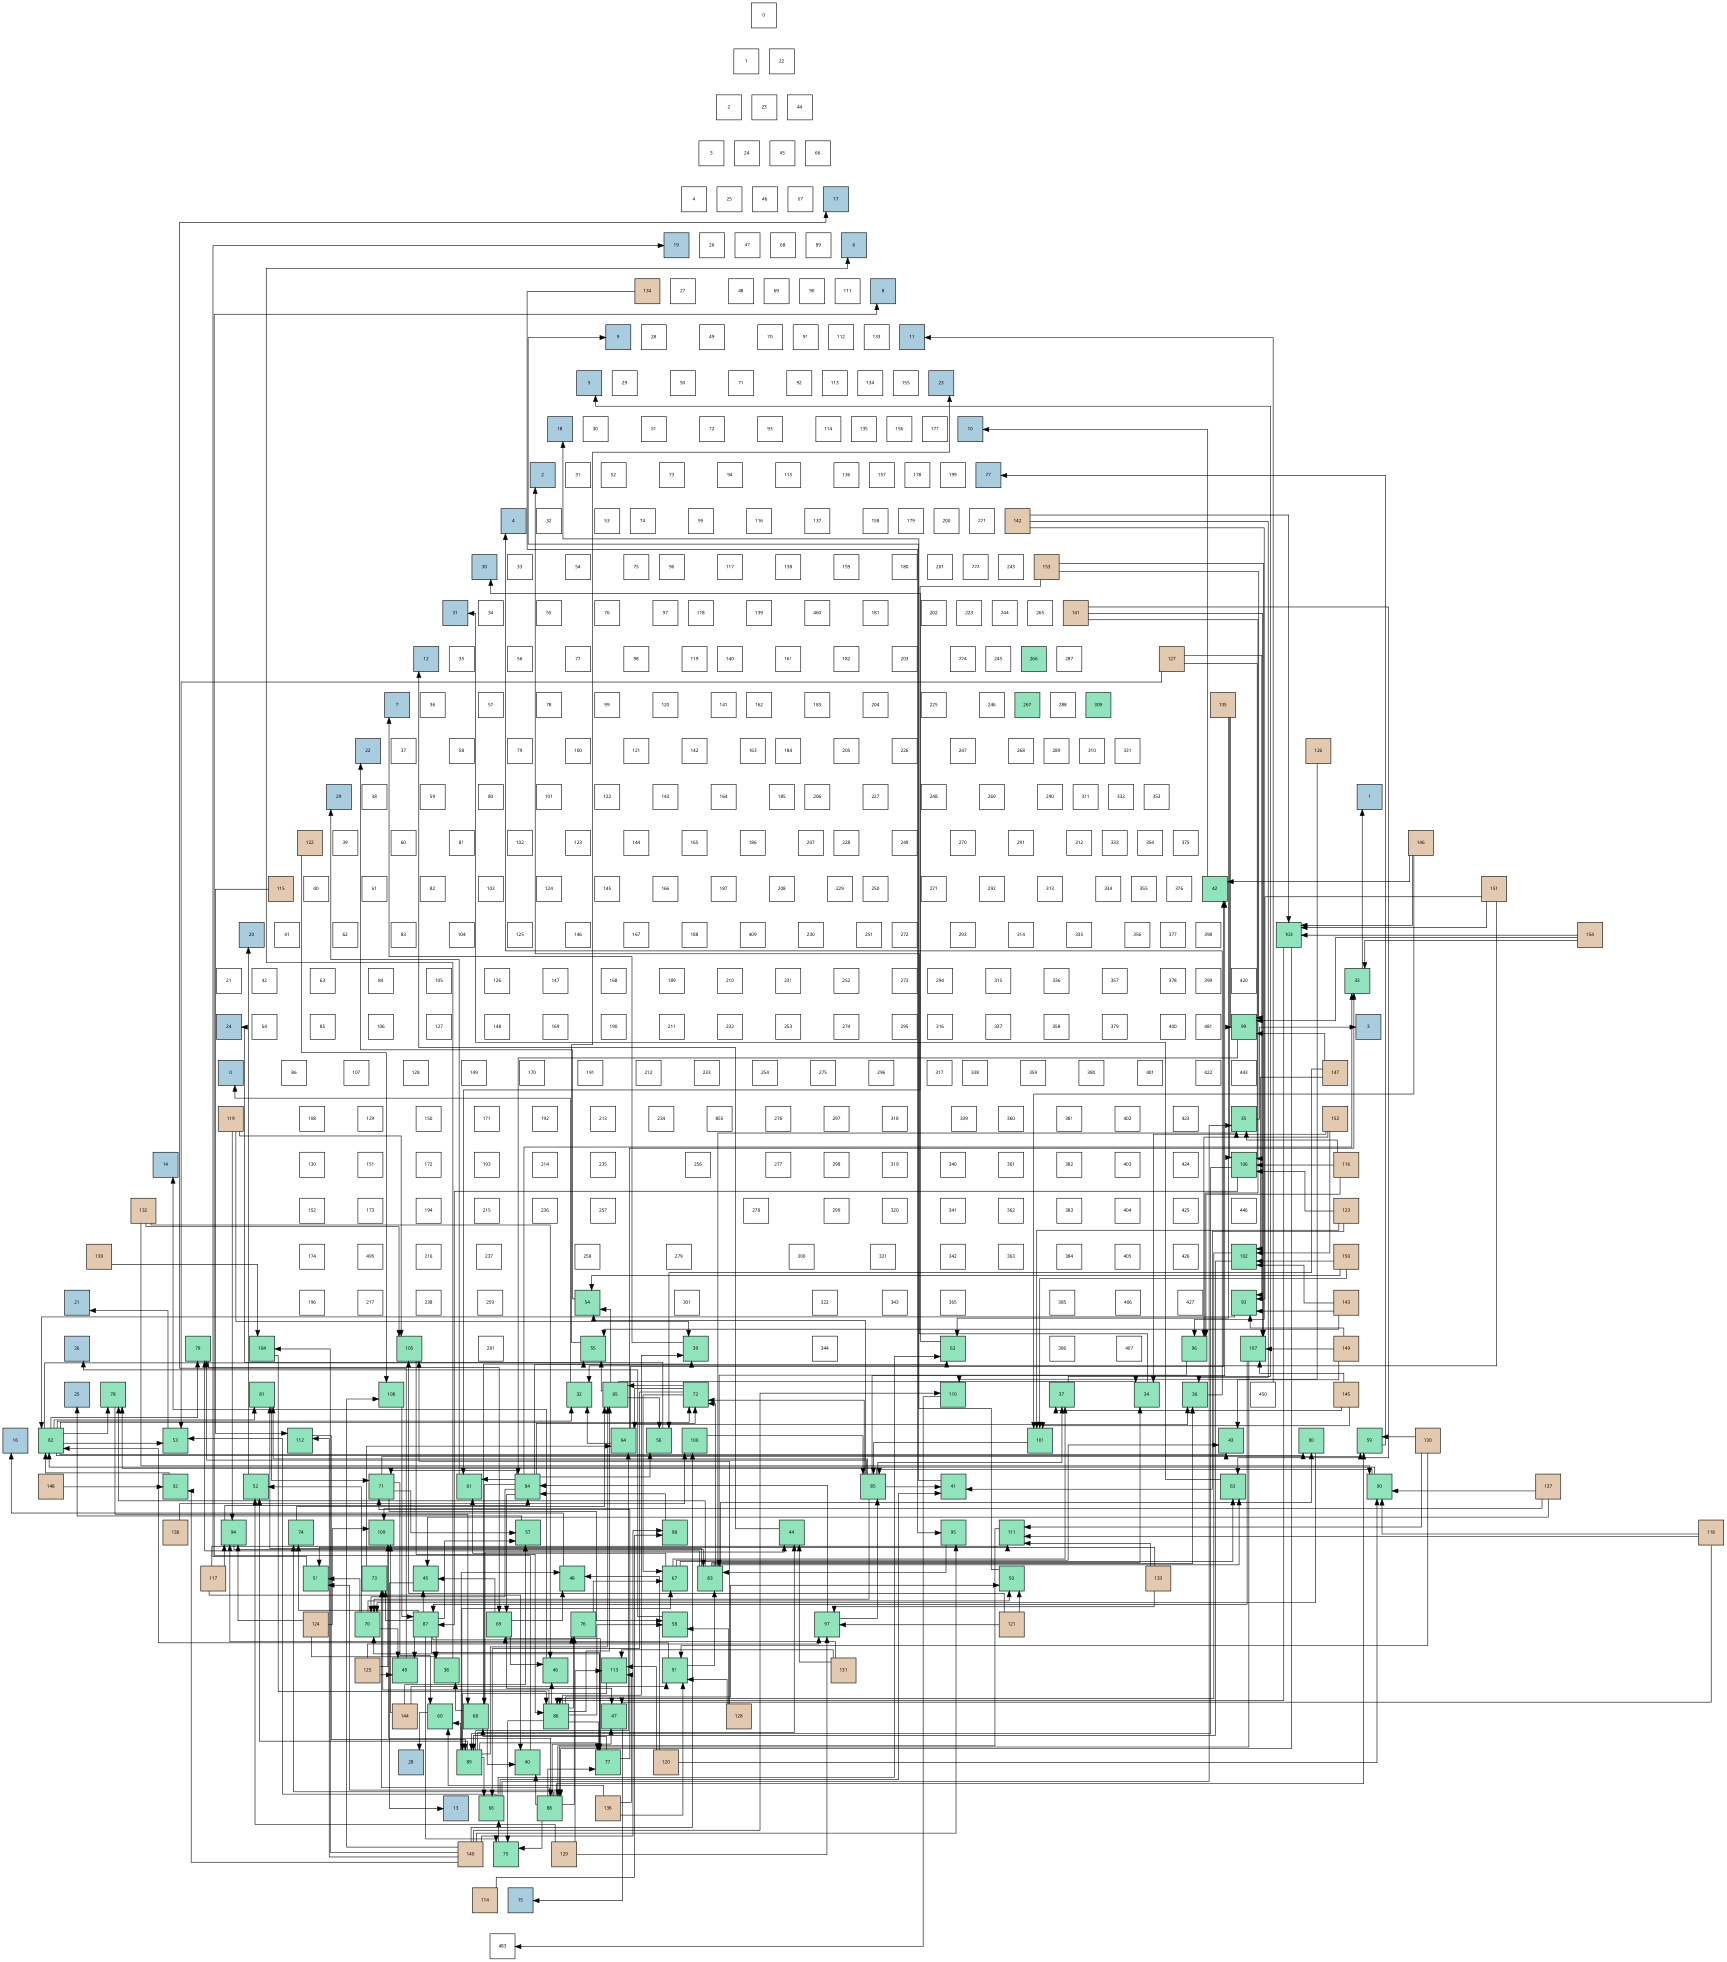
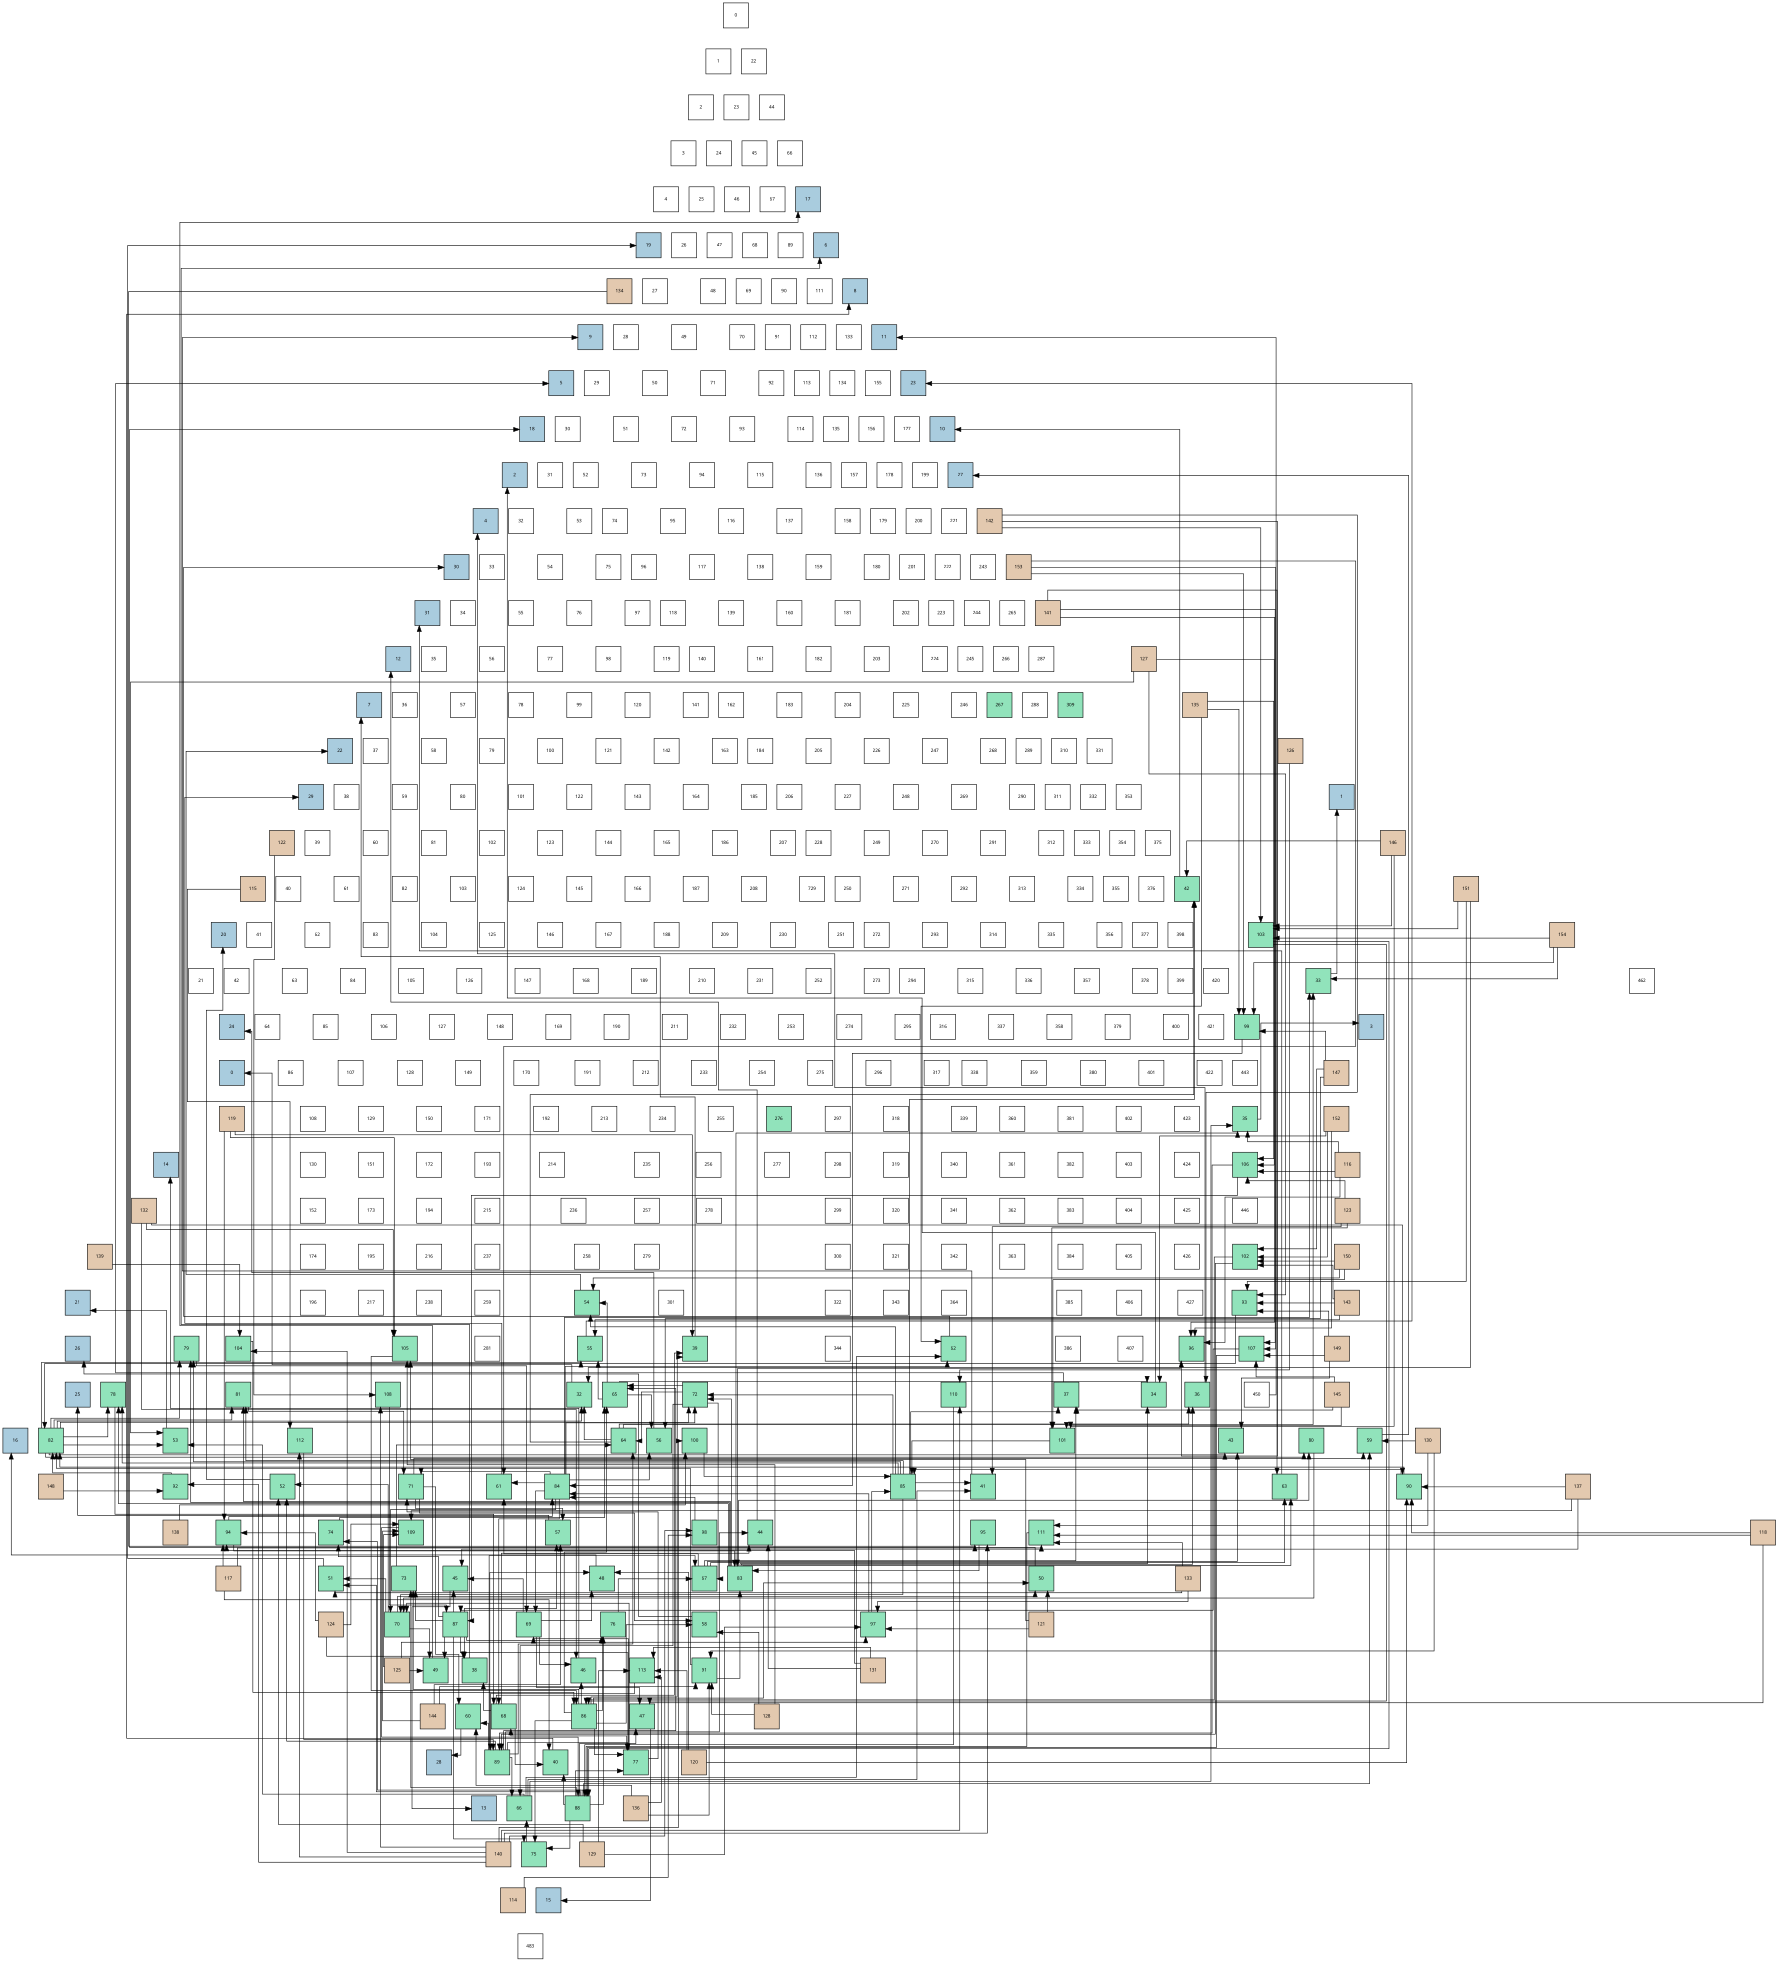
(817, 613) -> (789, 613)
(1034, 659) -> (1006, 659)
(840, 889) -> (812, 889)
(753, 935) -> (725, 935)
none -> (1642, 981)
(1208, 1027) -> (1211, 1027)
(720, 1119) -> (721, 1119)
(778, 1119) -> (779, 1119)
(370, 1257) -> (371, 1257)
(953, 1303) -> (954, 1303)
(923, 1864) -> (954, 1727)
